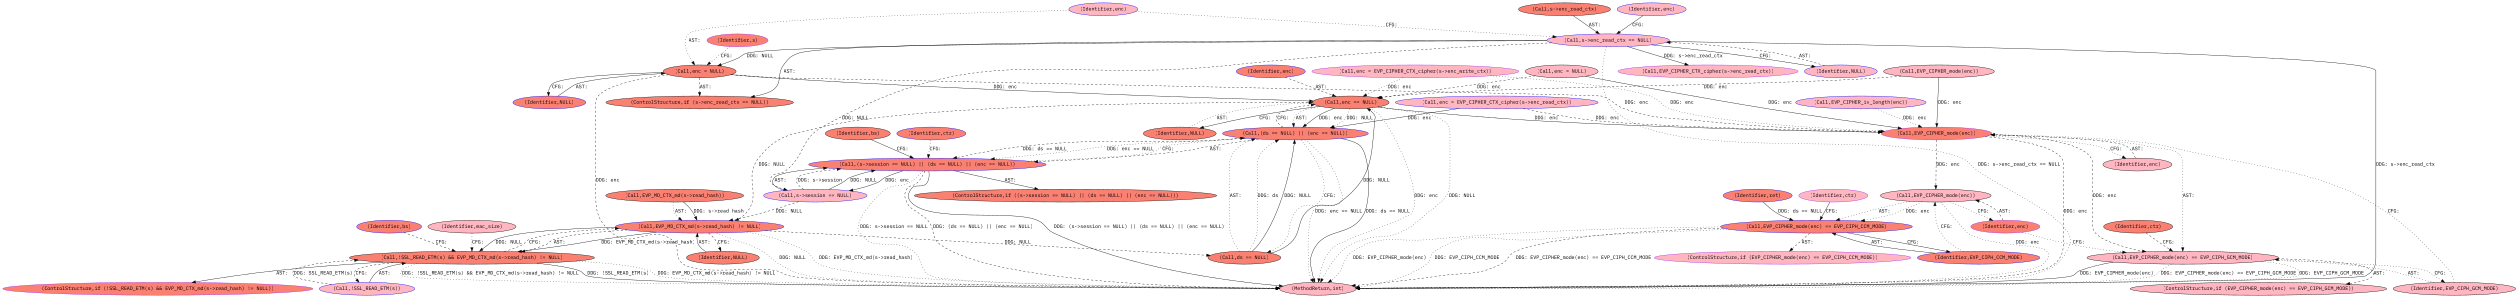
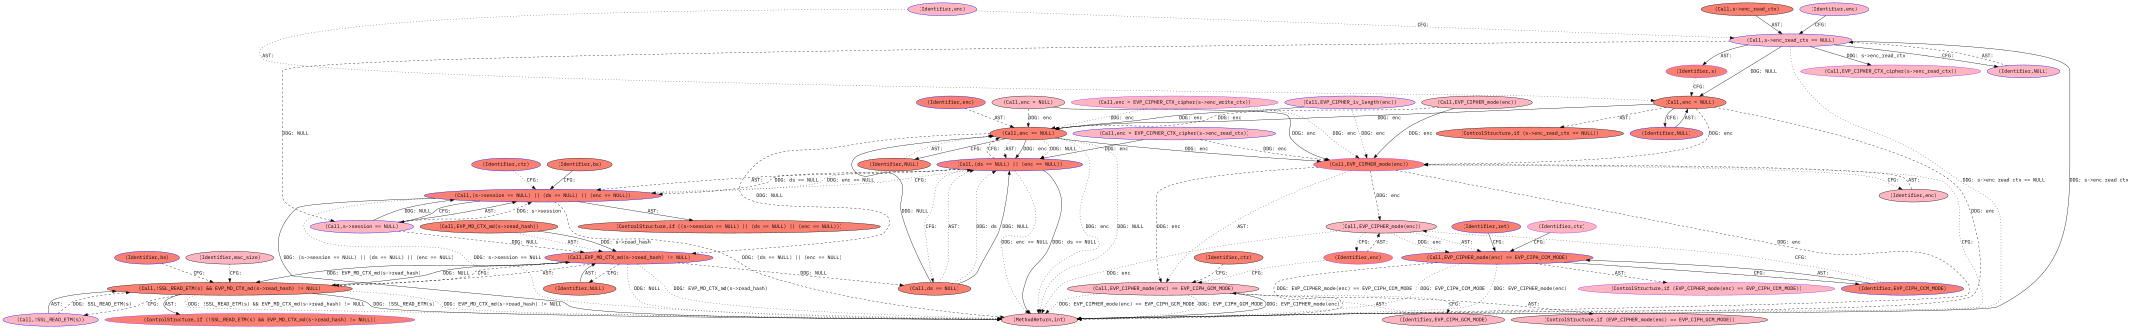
(1139, 42) -> (1726, 51)
none -> (1181, 115)
(897, 180) -> (447, 211)
(1800, 211) -> (1500, 242)
